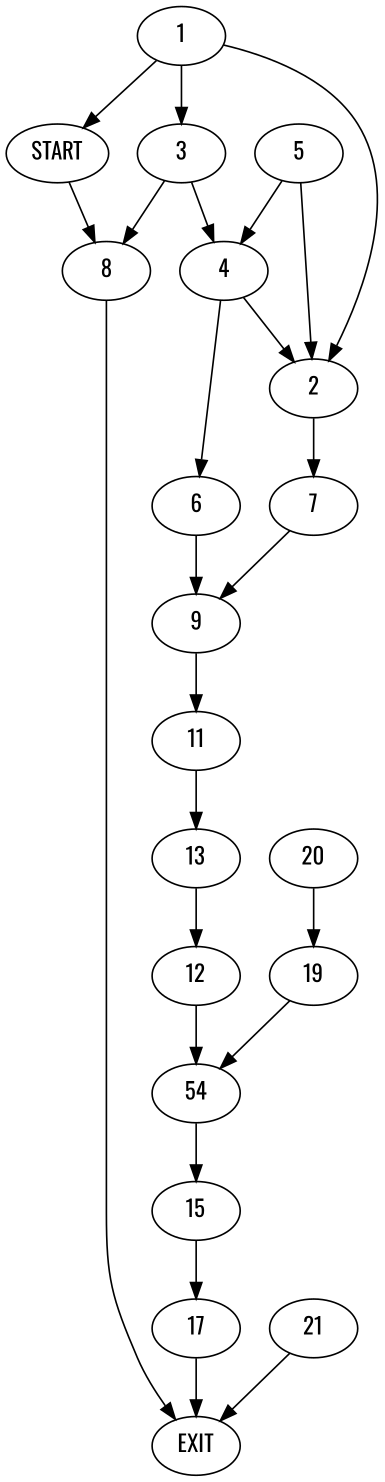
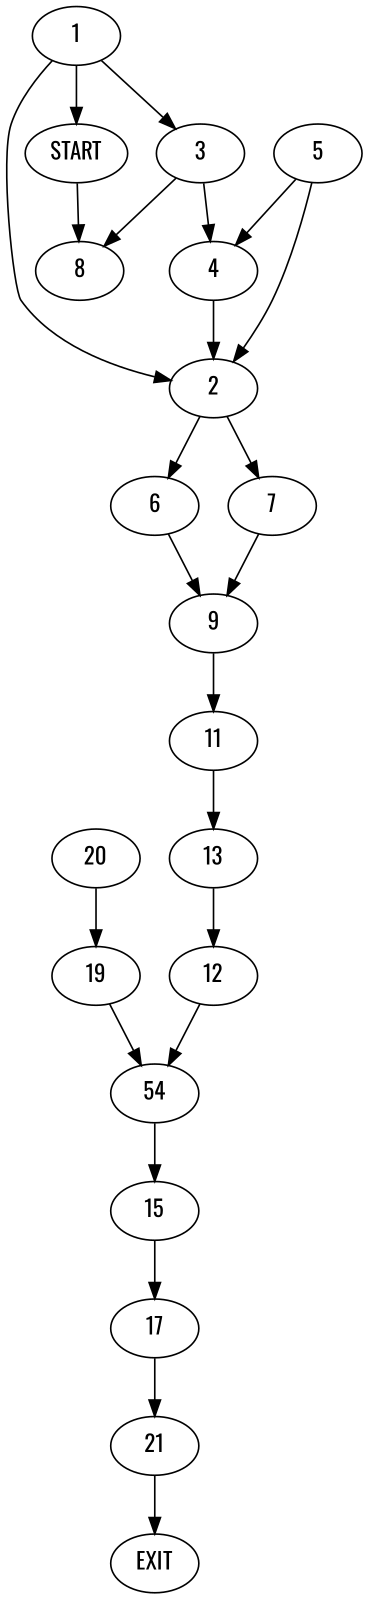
(211, 380) -> (188, 440)
(106, 859) -> none
(196, 1379) -> (155, 1379)
